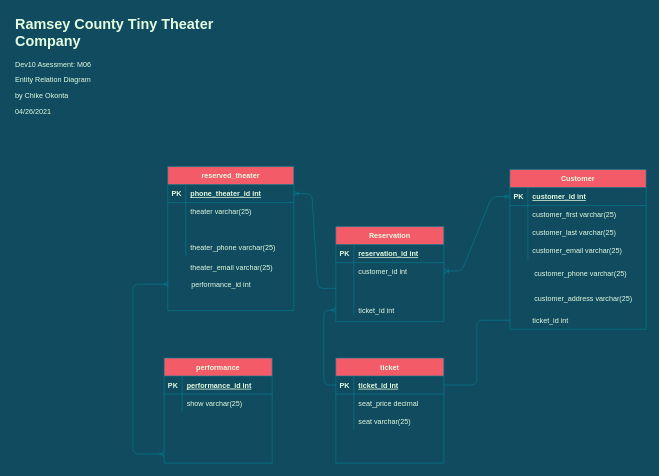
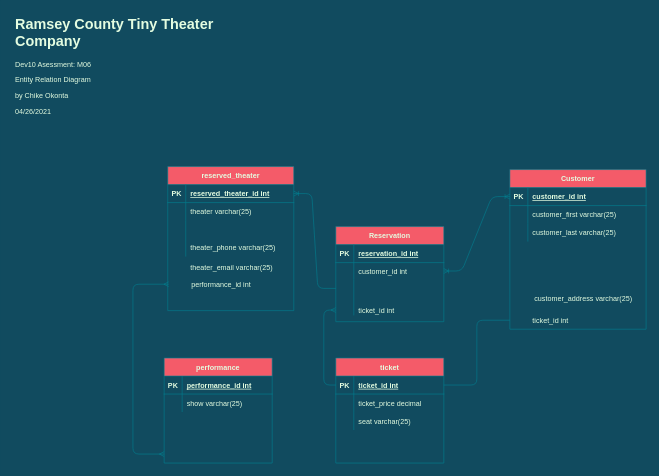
(228, 194) -> (234, 194)
(587, 251) -> none
(579, 273) -> none
(391, 403) -> (394, 403)
